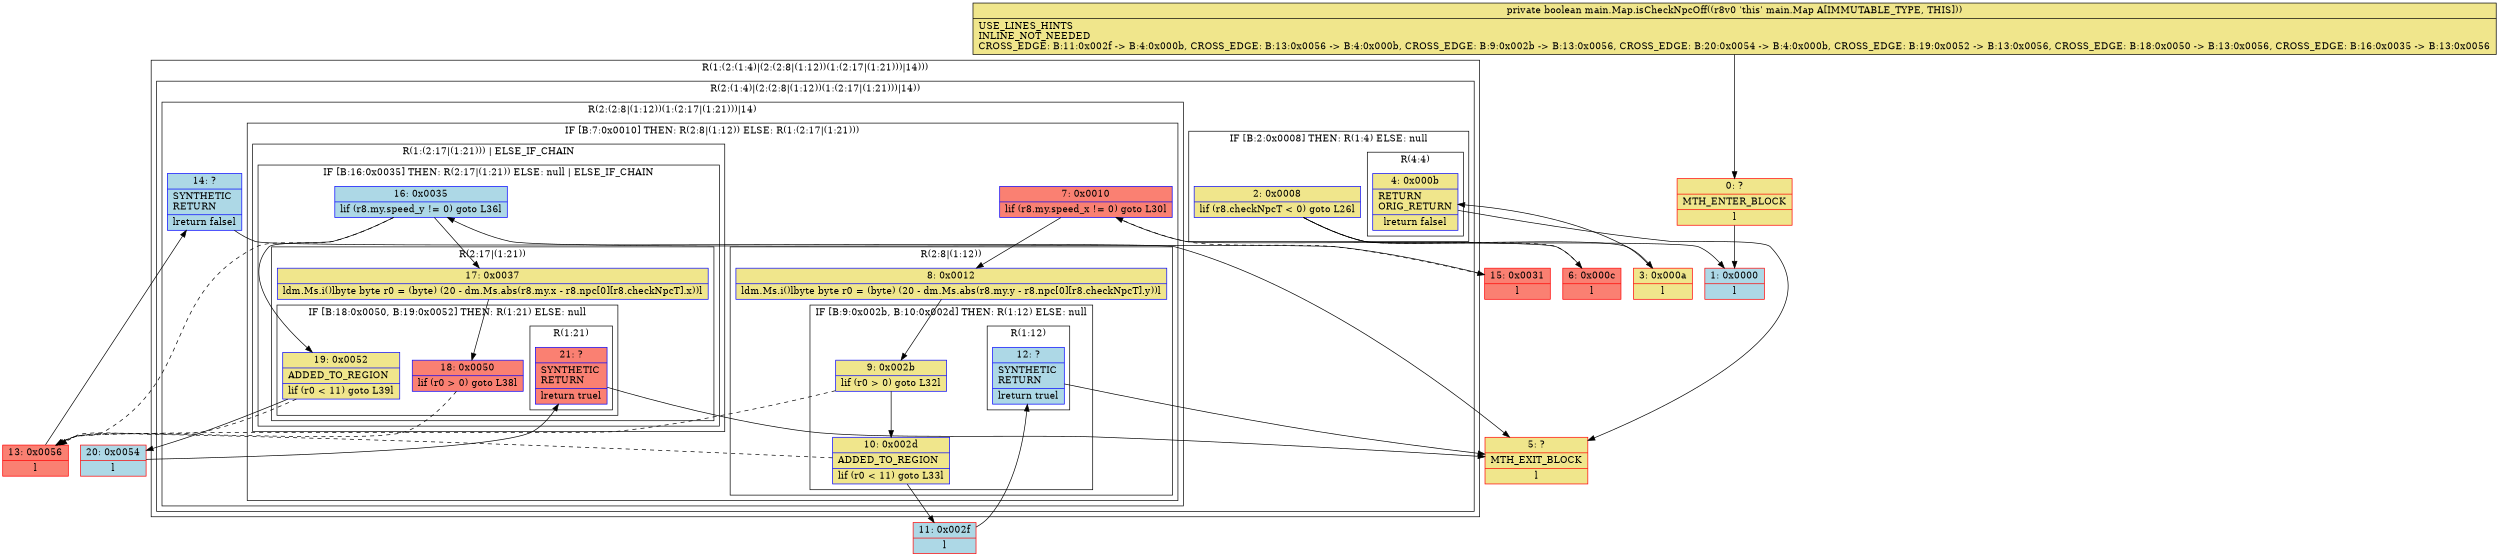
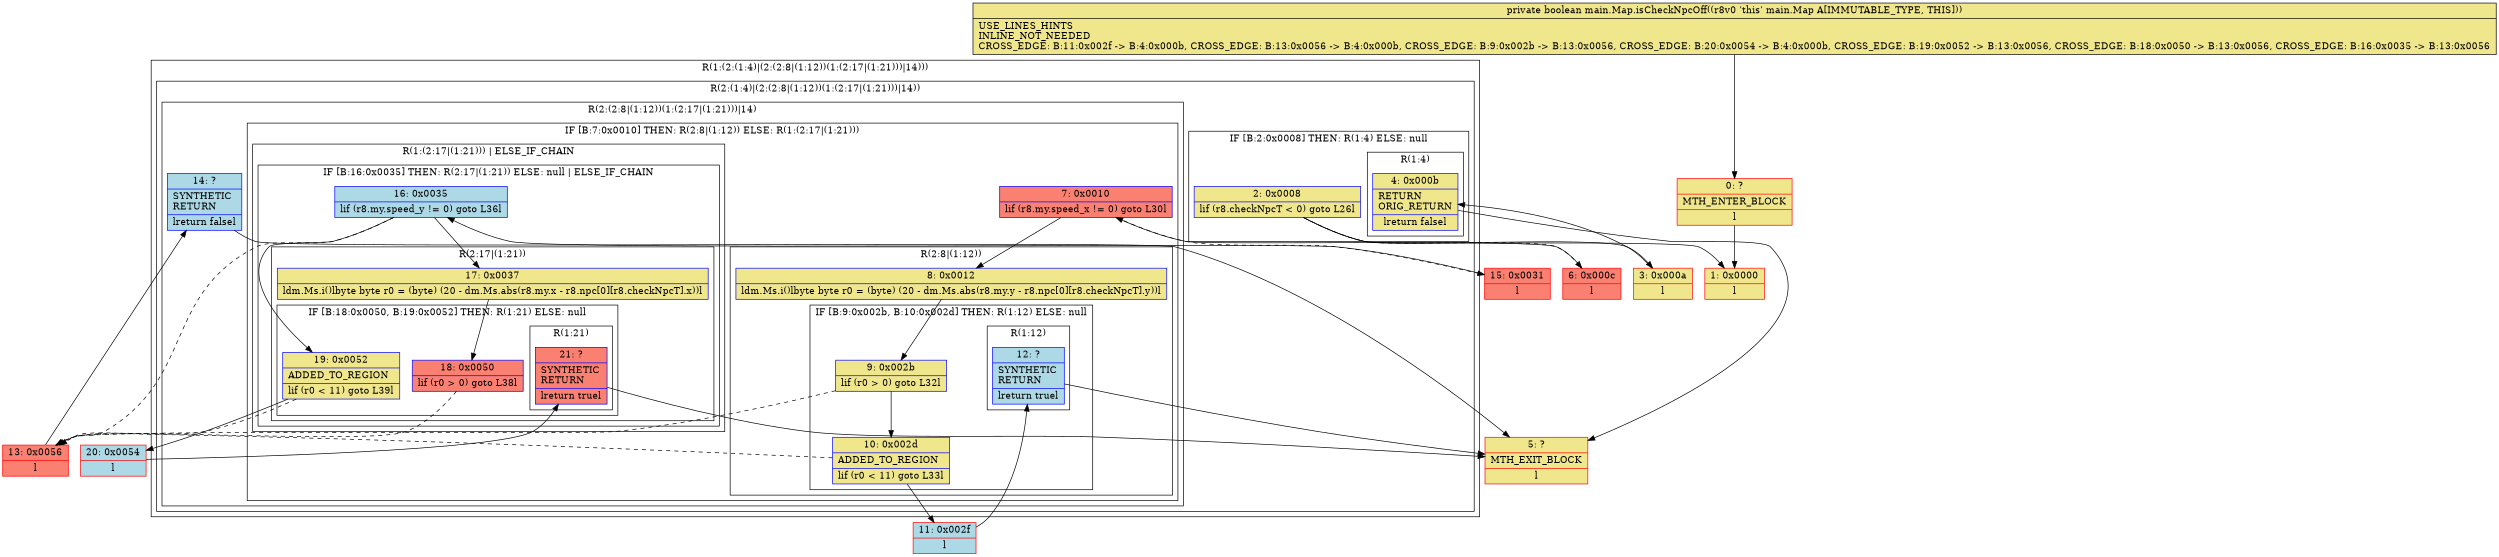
(1415, 160) -> (1415, 160)
(1735, 284) -> (1735, 284)
